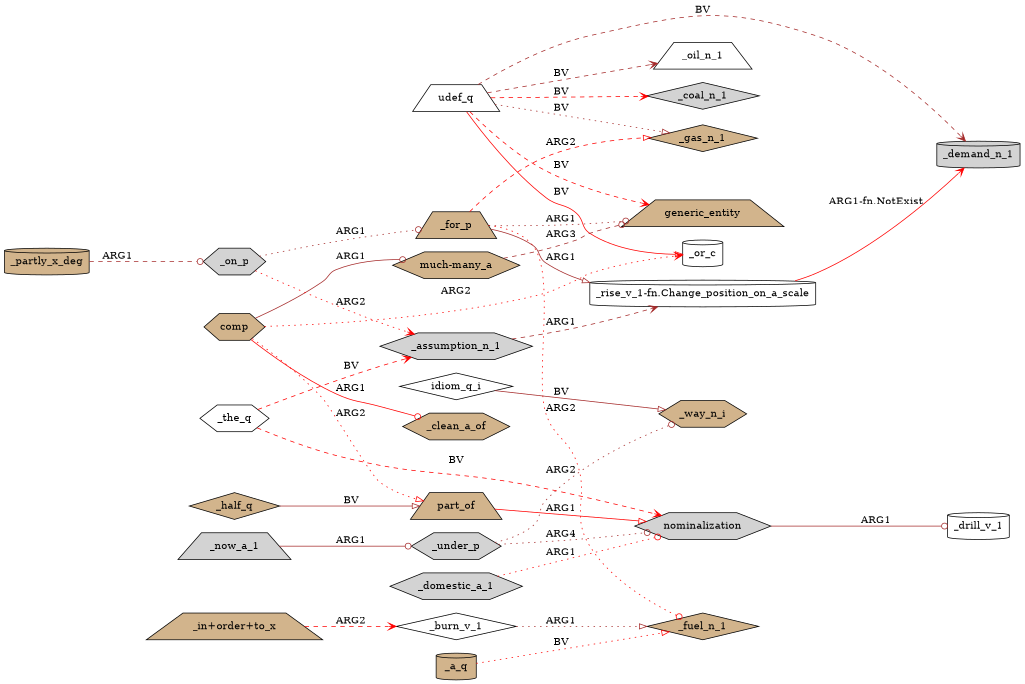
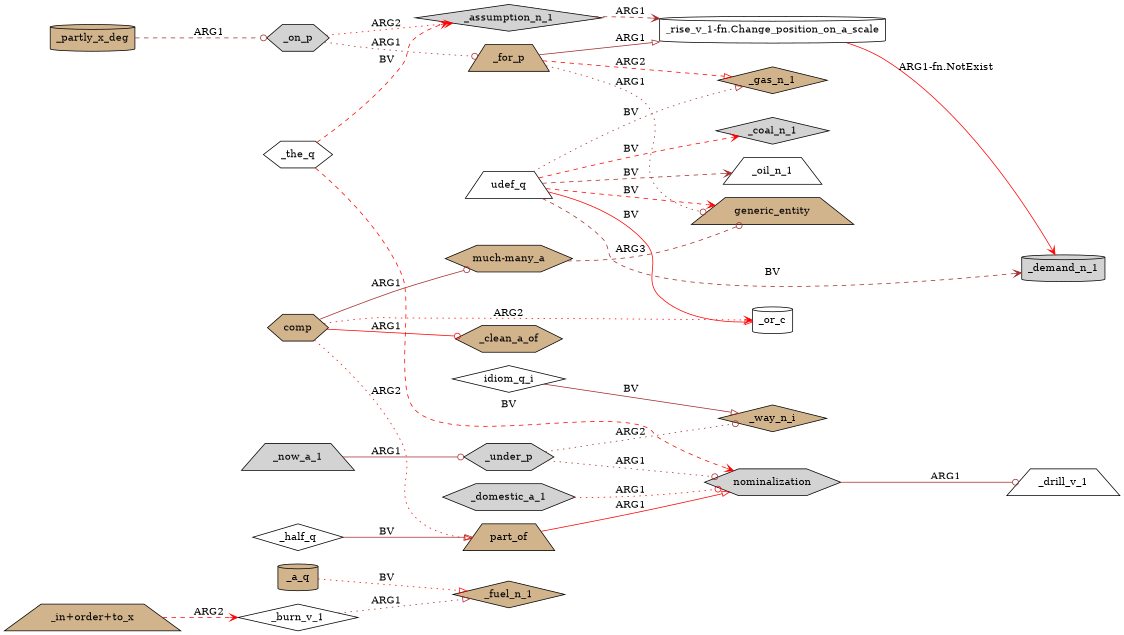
(456, 346) -> (509, 18)
(703, 414) -> (773, 418)
(554, 430) -> none
(234, 506) -> (298, 537)
(978, 526) -> (1063, 482)
(561, 534) -> (631, 461)
